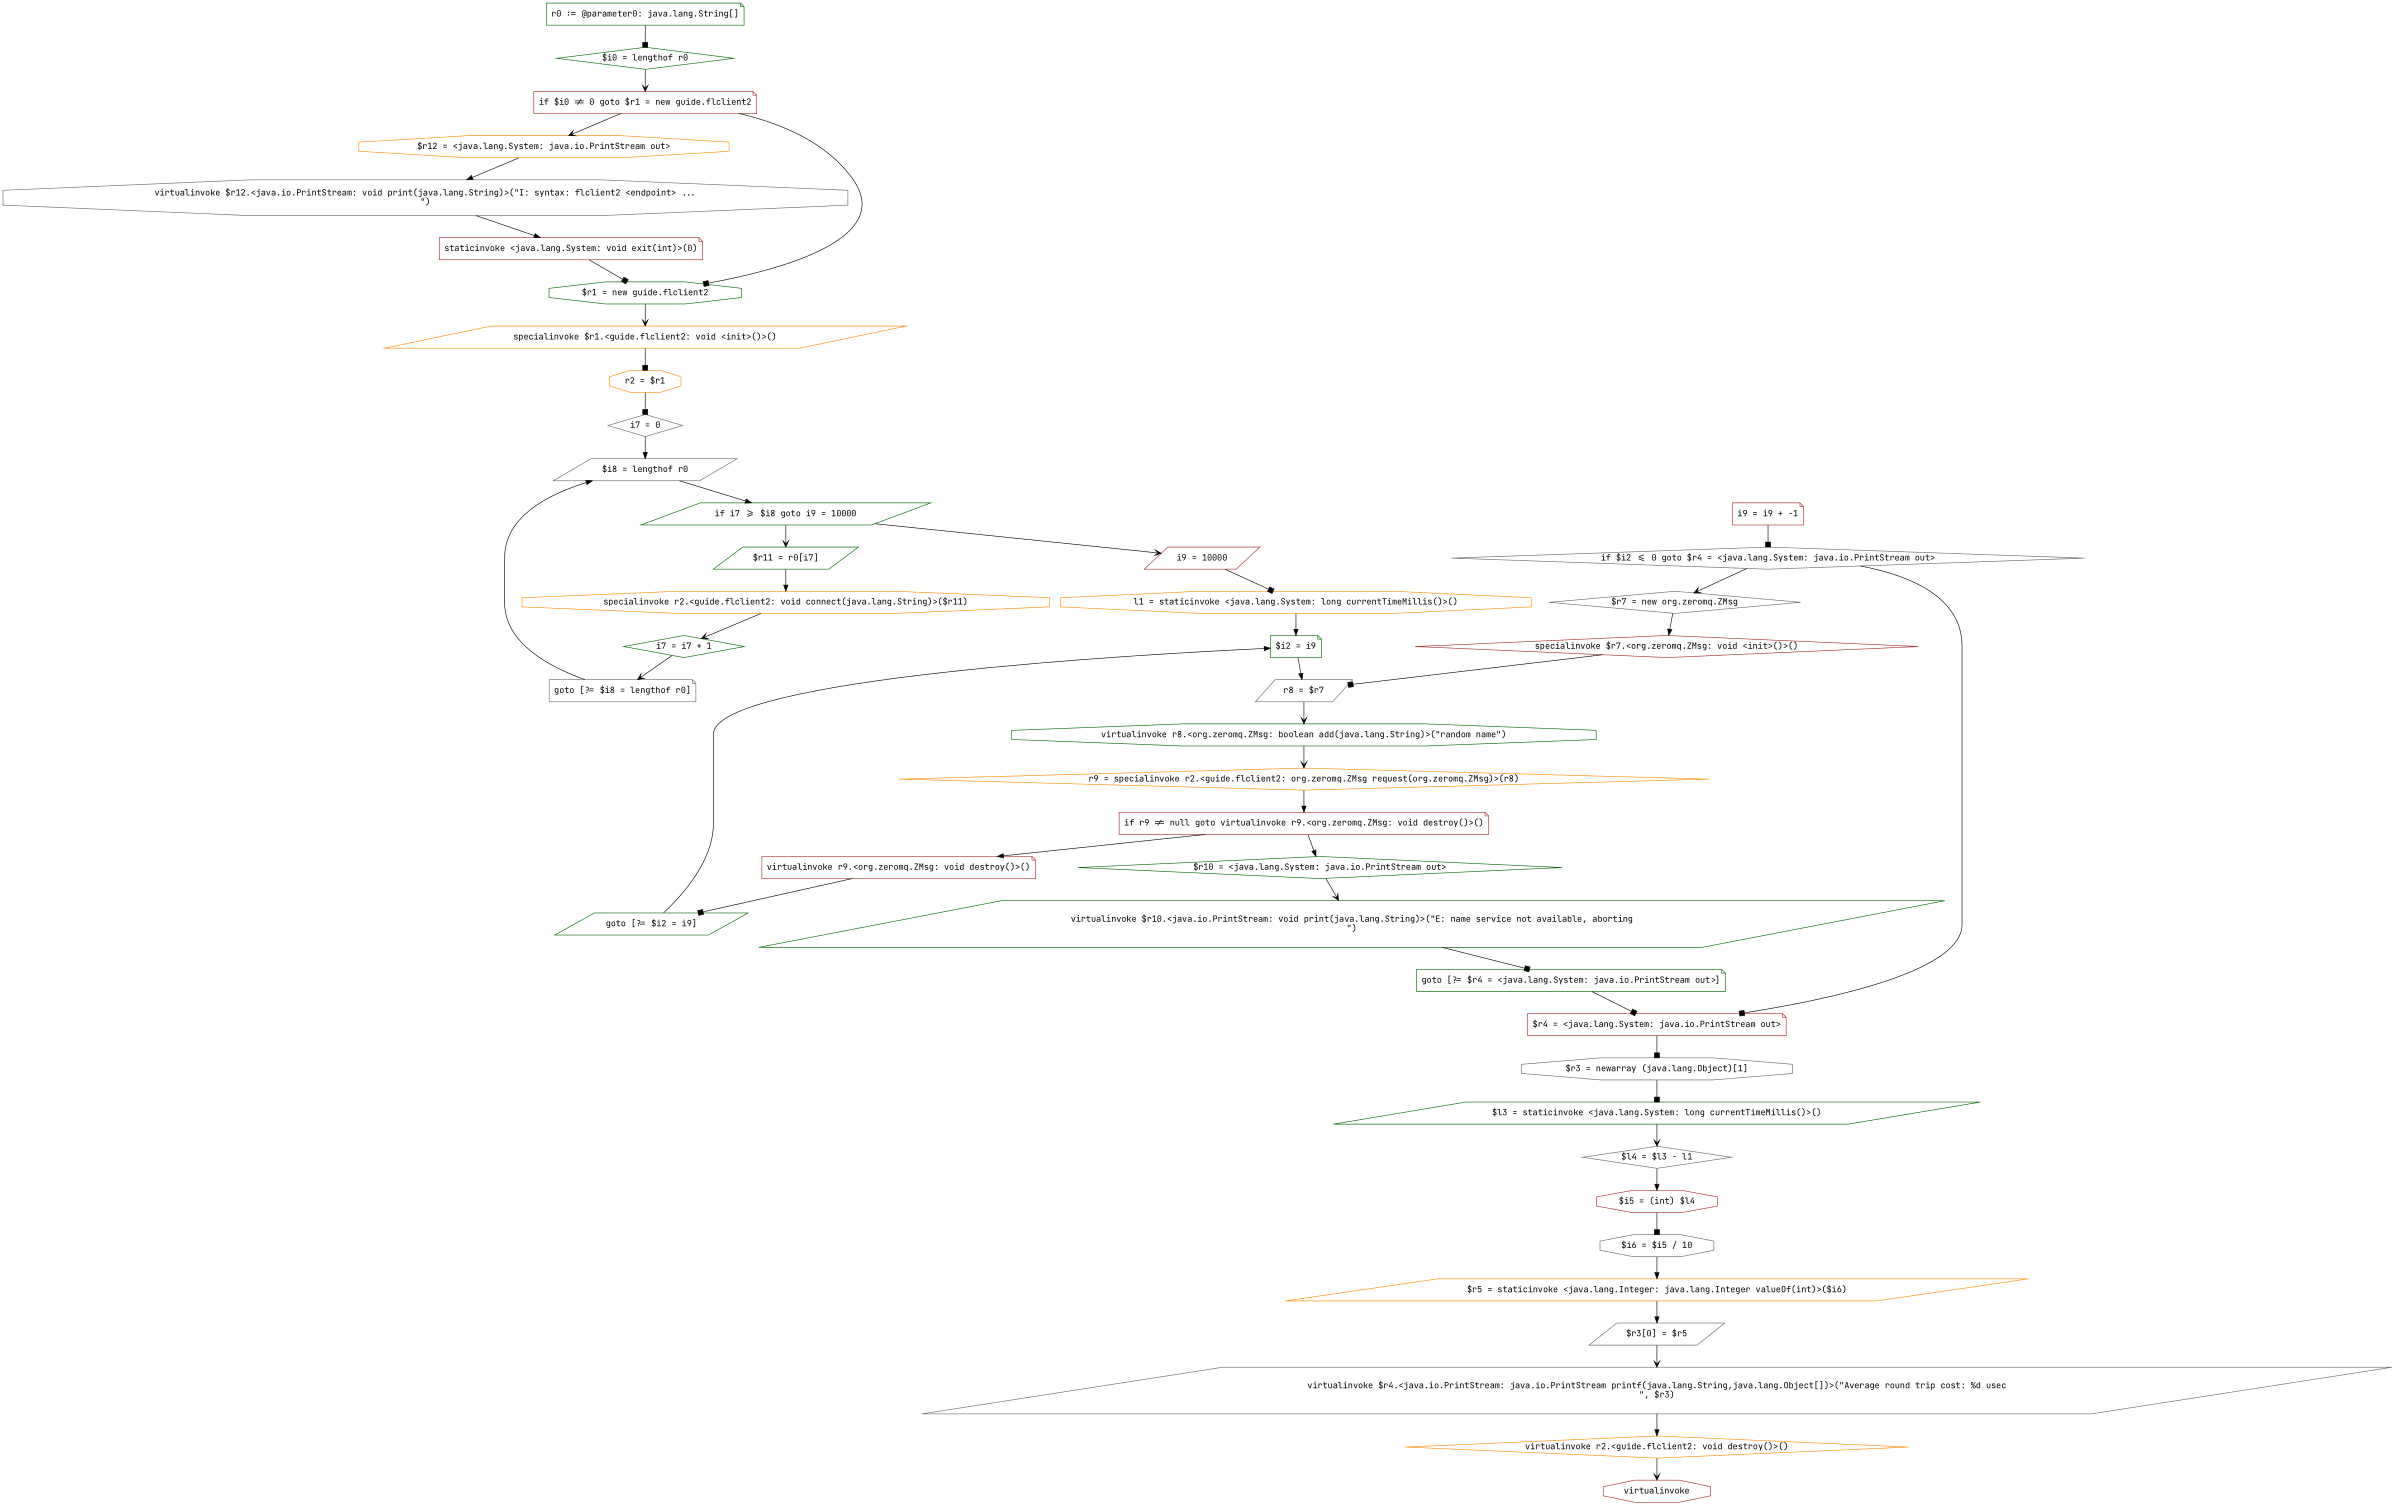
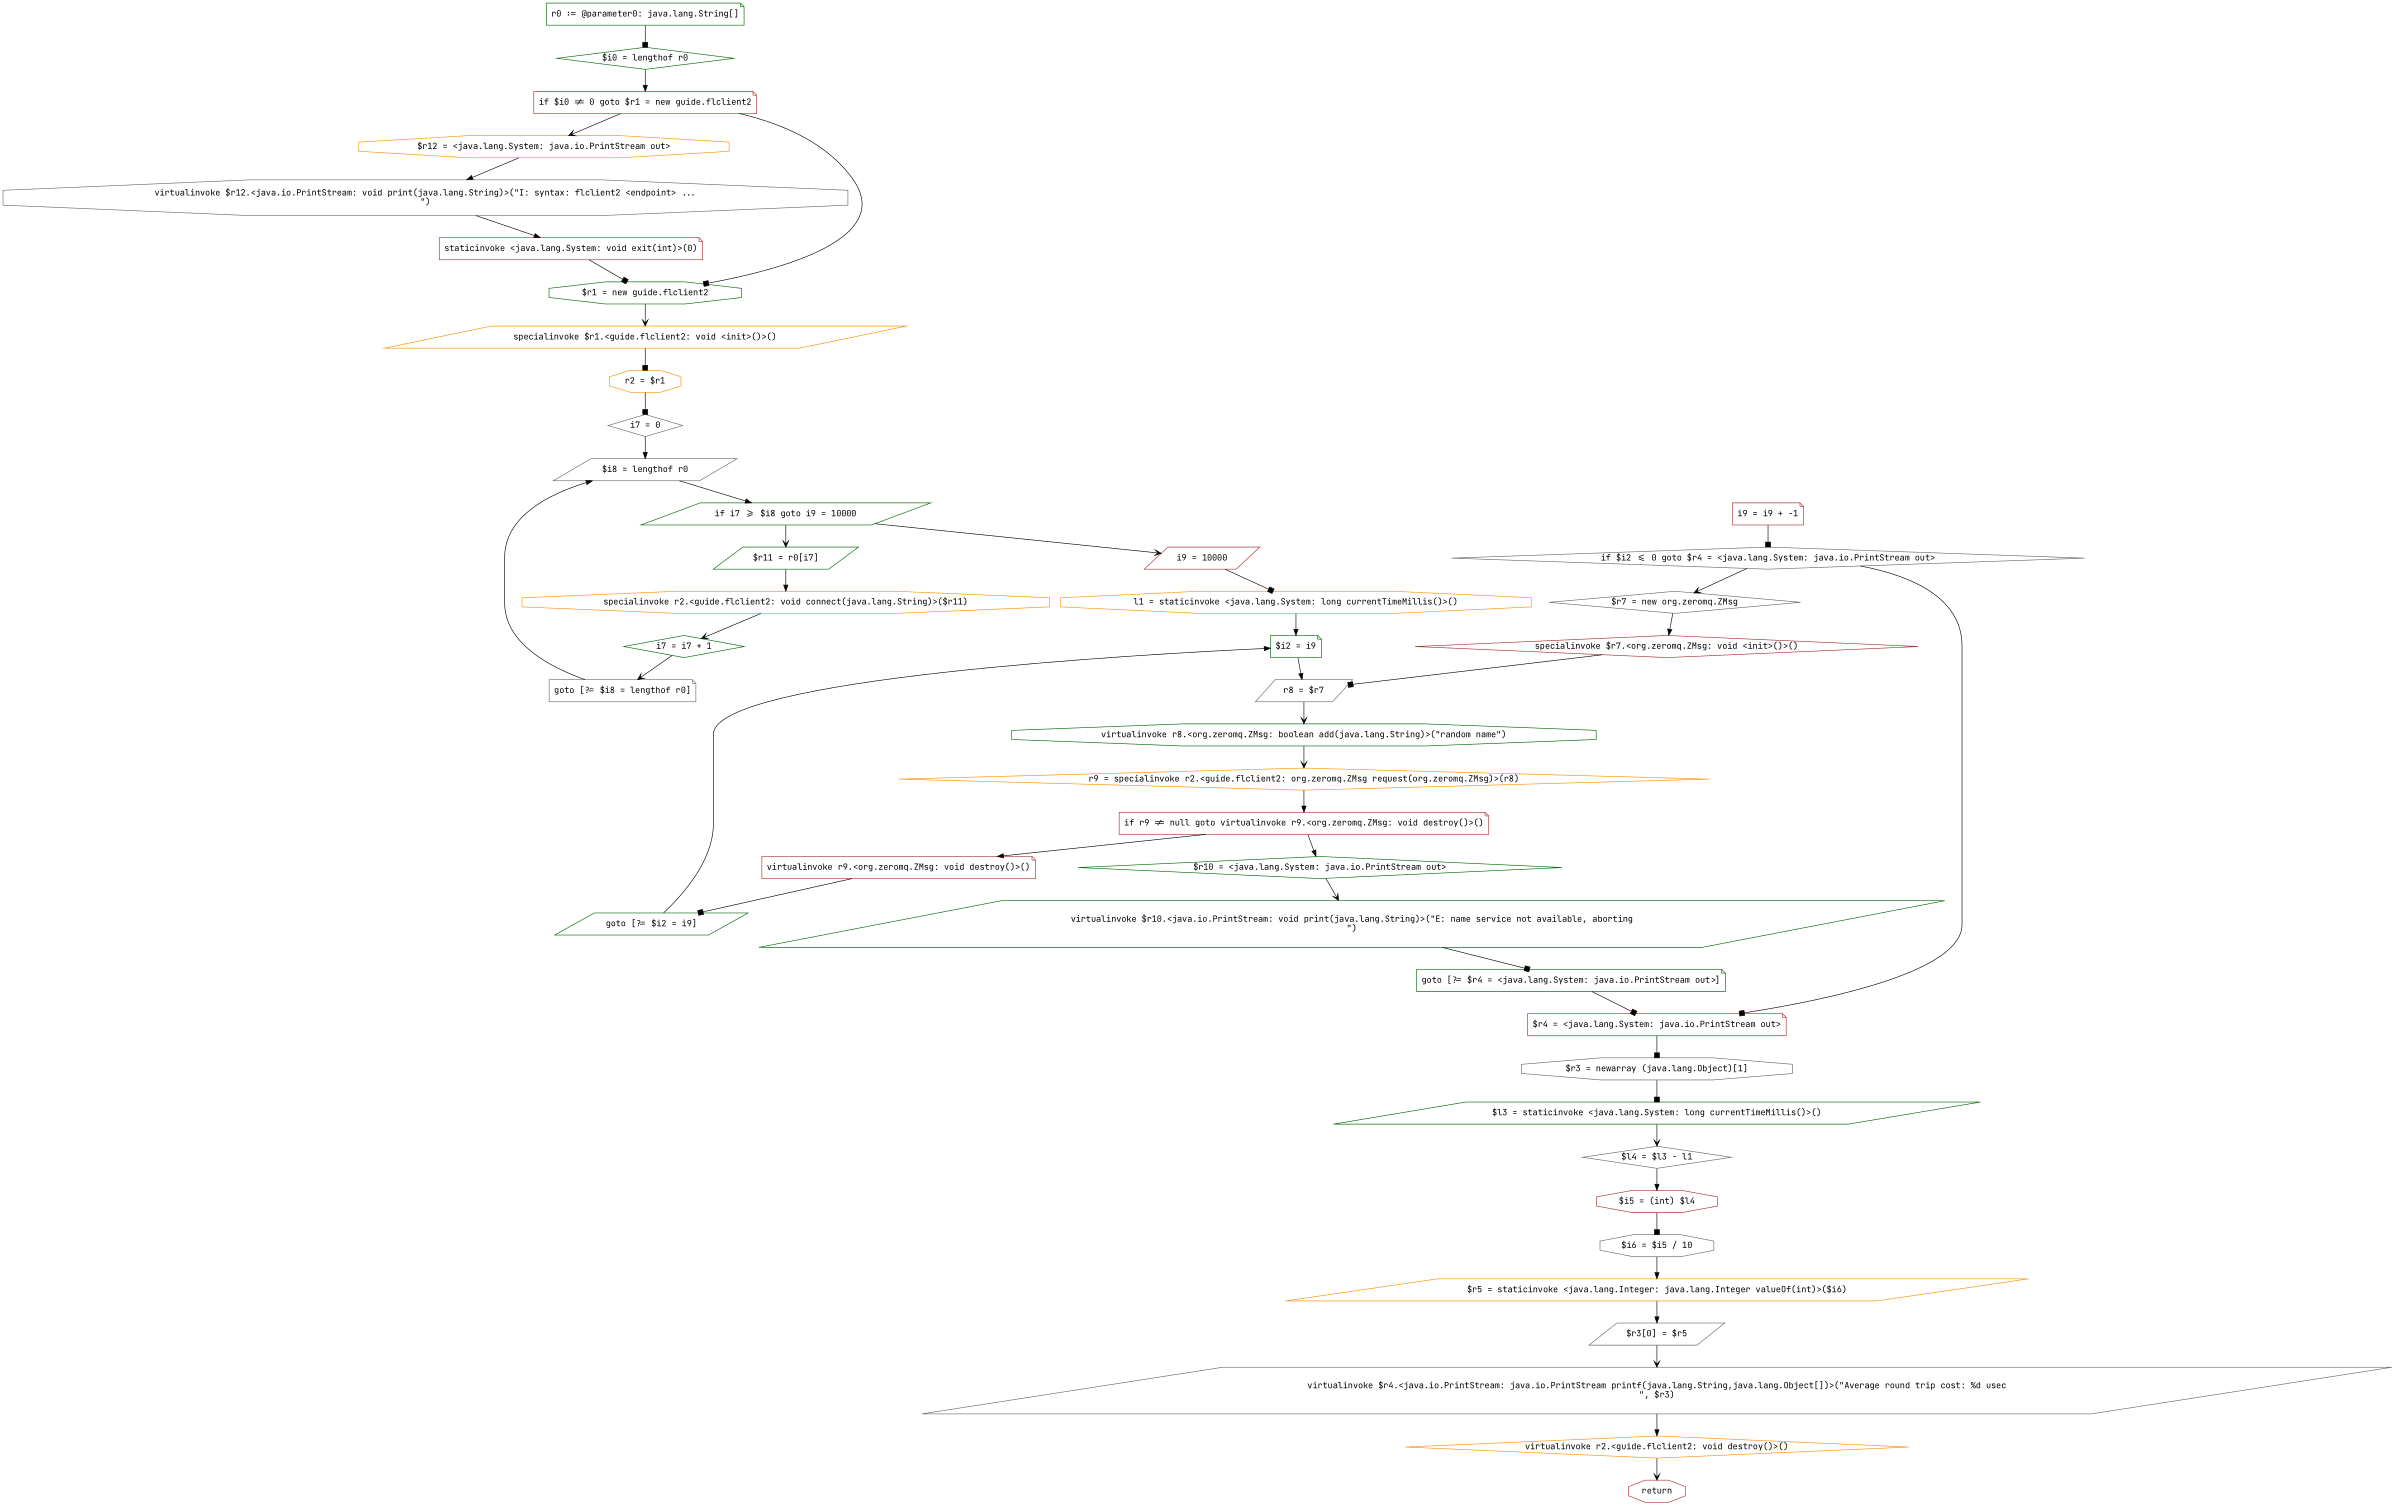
(645, 77) -> (645, 77)
(1657, 1491) -> (1657, 1491)
